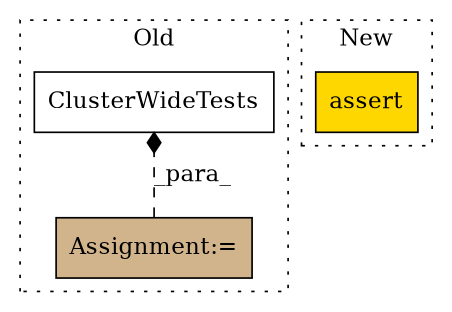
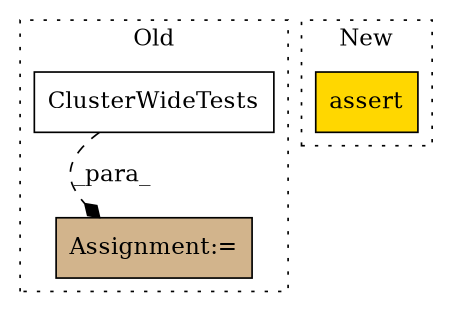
(154, 185) -> (72, 165)
